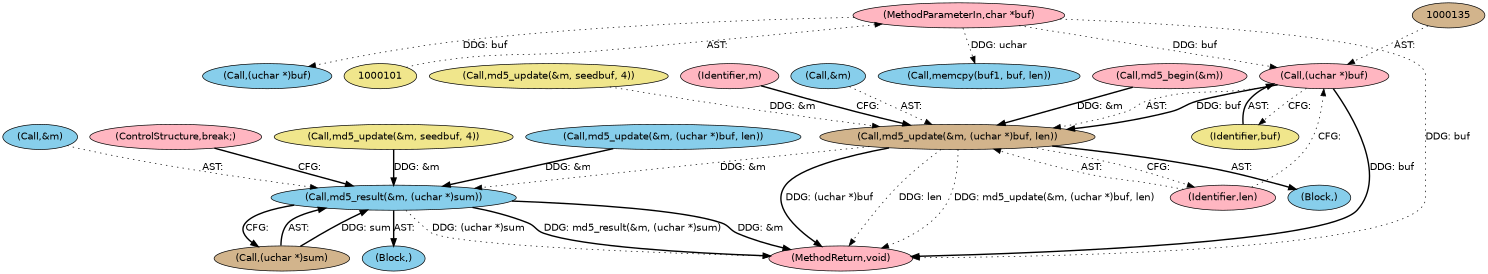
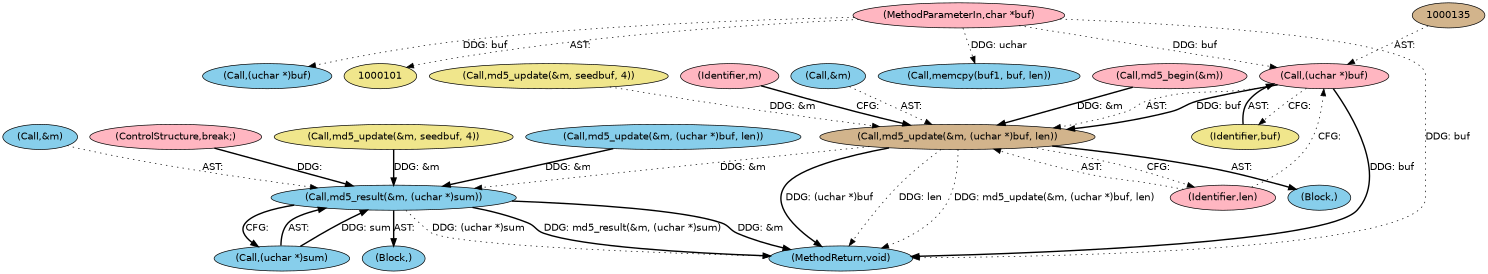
(641, 47) -> (635, 35)
(311, 167) -> (311, 167)
(282, 258) -> (282, 258)
(841, 258) -> (841, 258)
